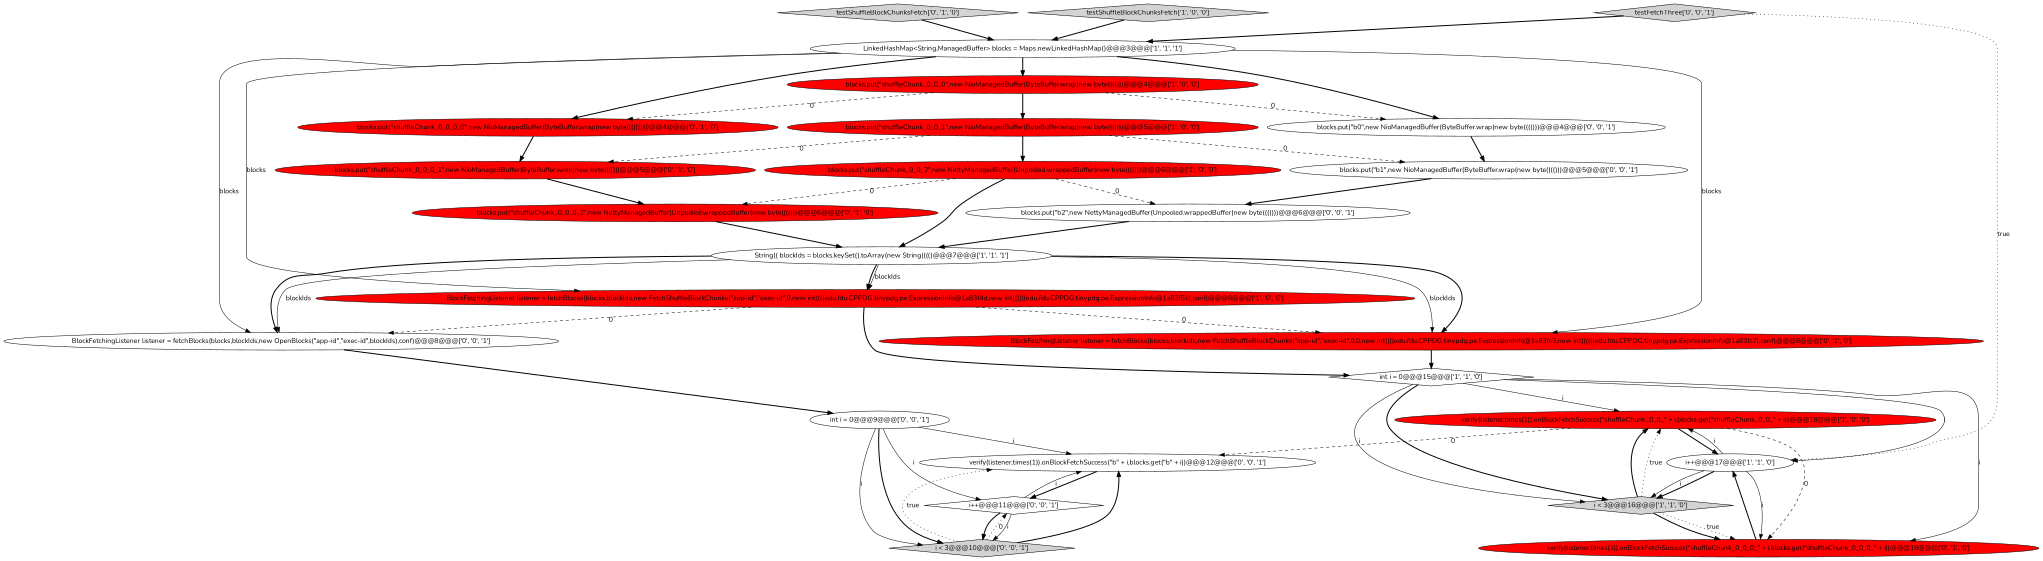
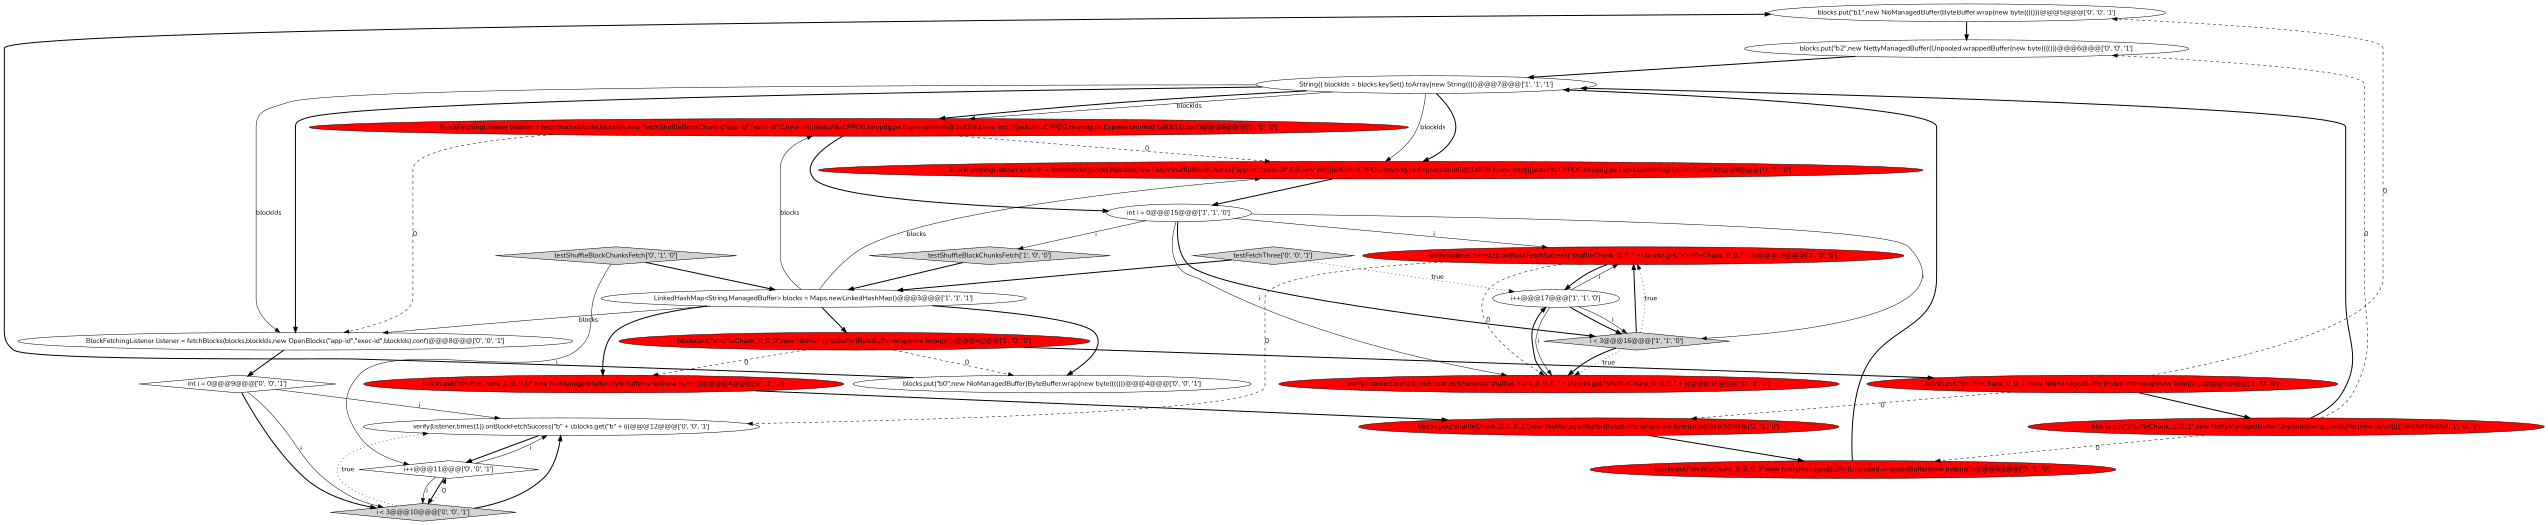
(1431, 377) -> (1179, 213)
(1807, 394) -> (1084, 234)
(880, 420) -> (237, 384)
(920, 476) -> (378, 365)
